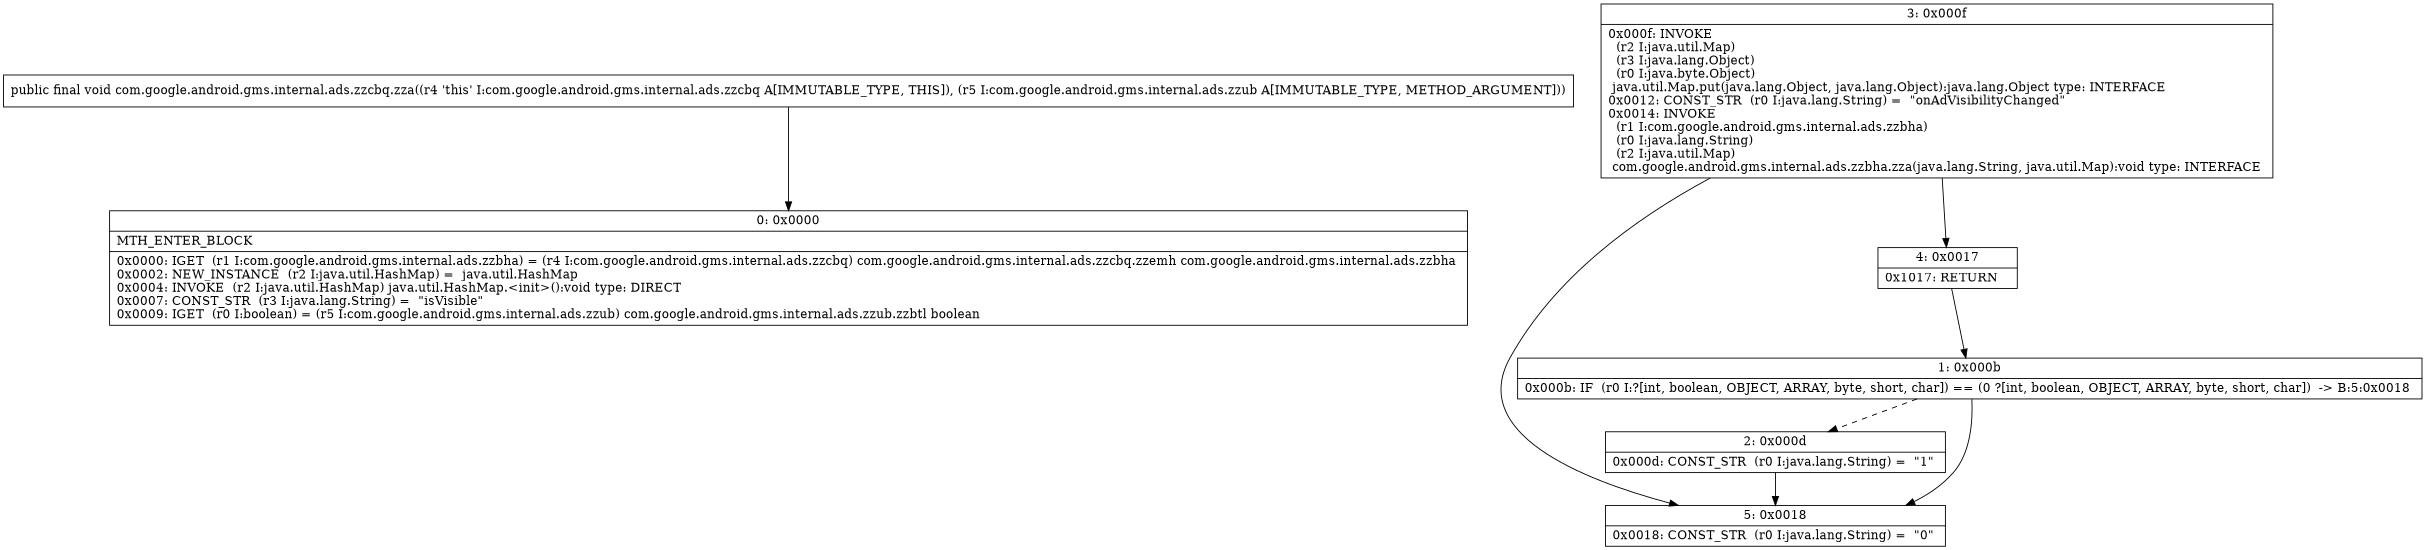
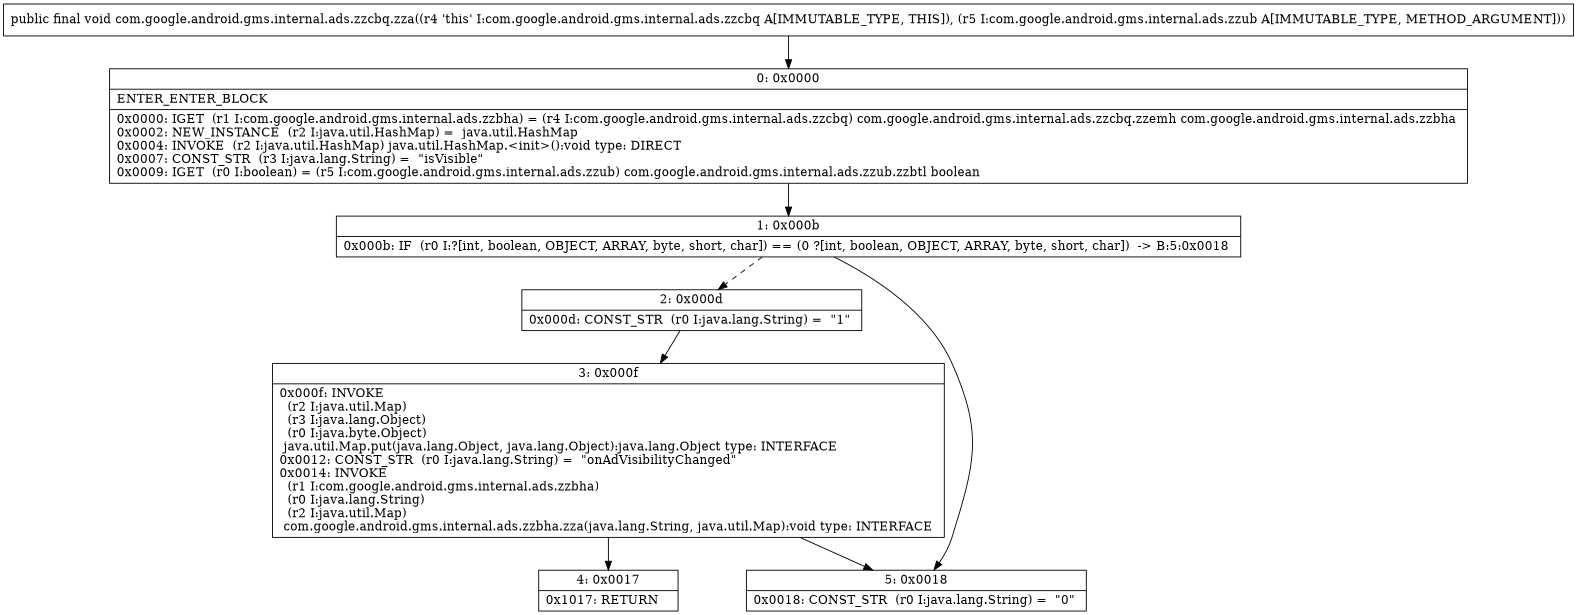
(185, 241) -> (193, 99)
(1958, 319) -> (789, 195)
(1775, 485) -> (673, 343)
